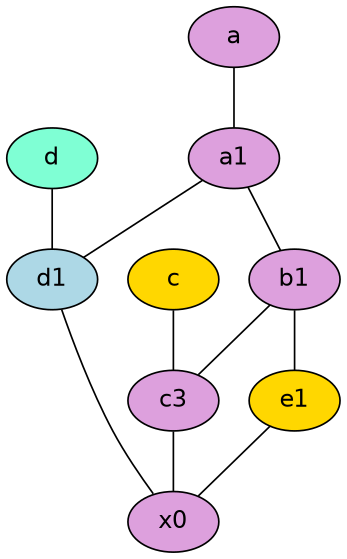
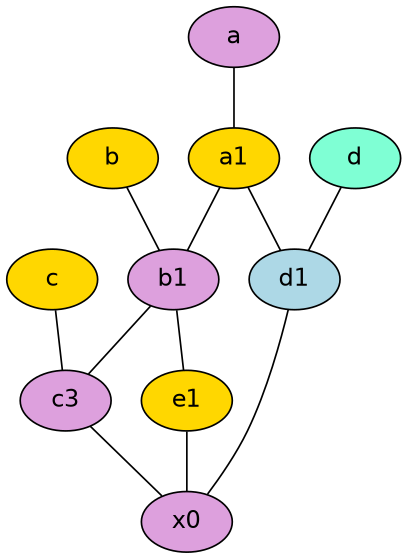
none -> (113, 158)
(234, 158) -> (234, 158)
